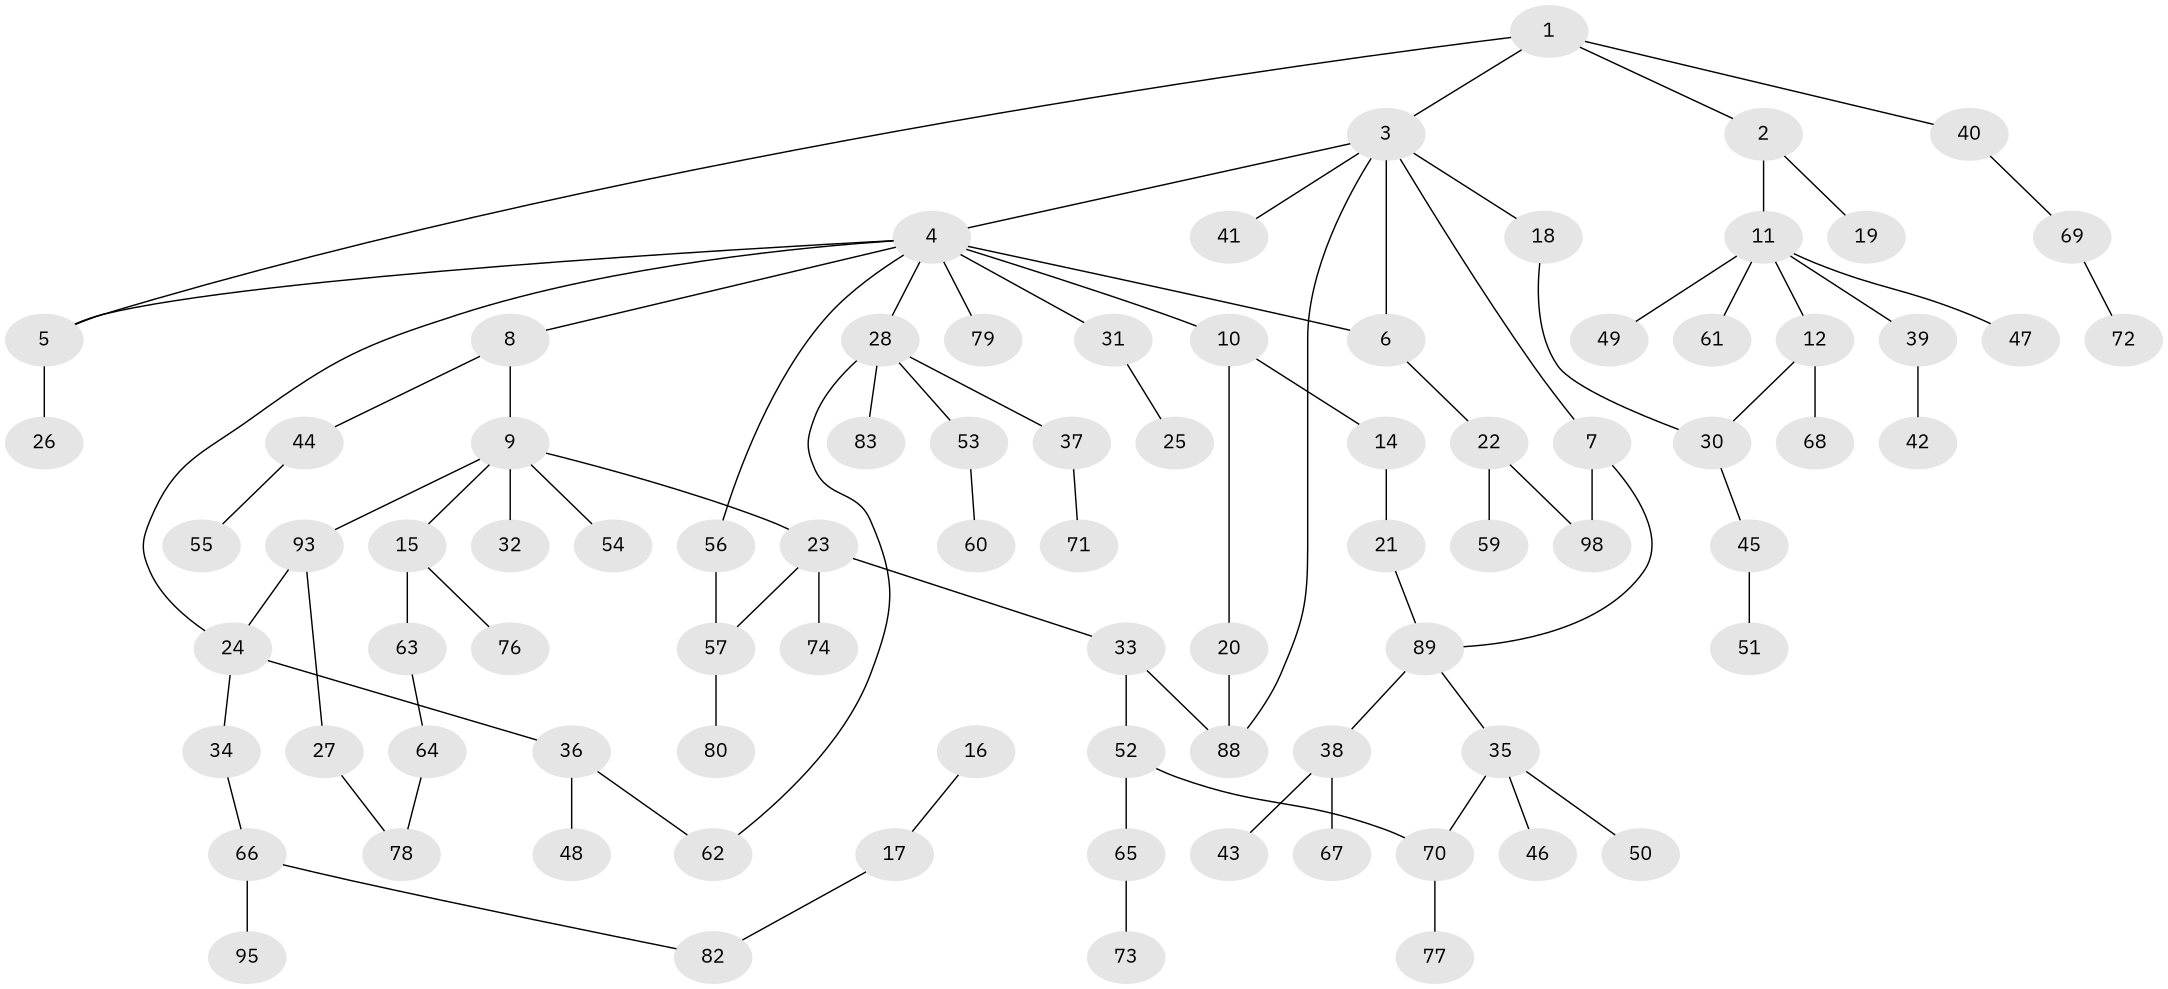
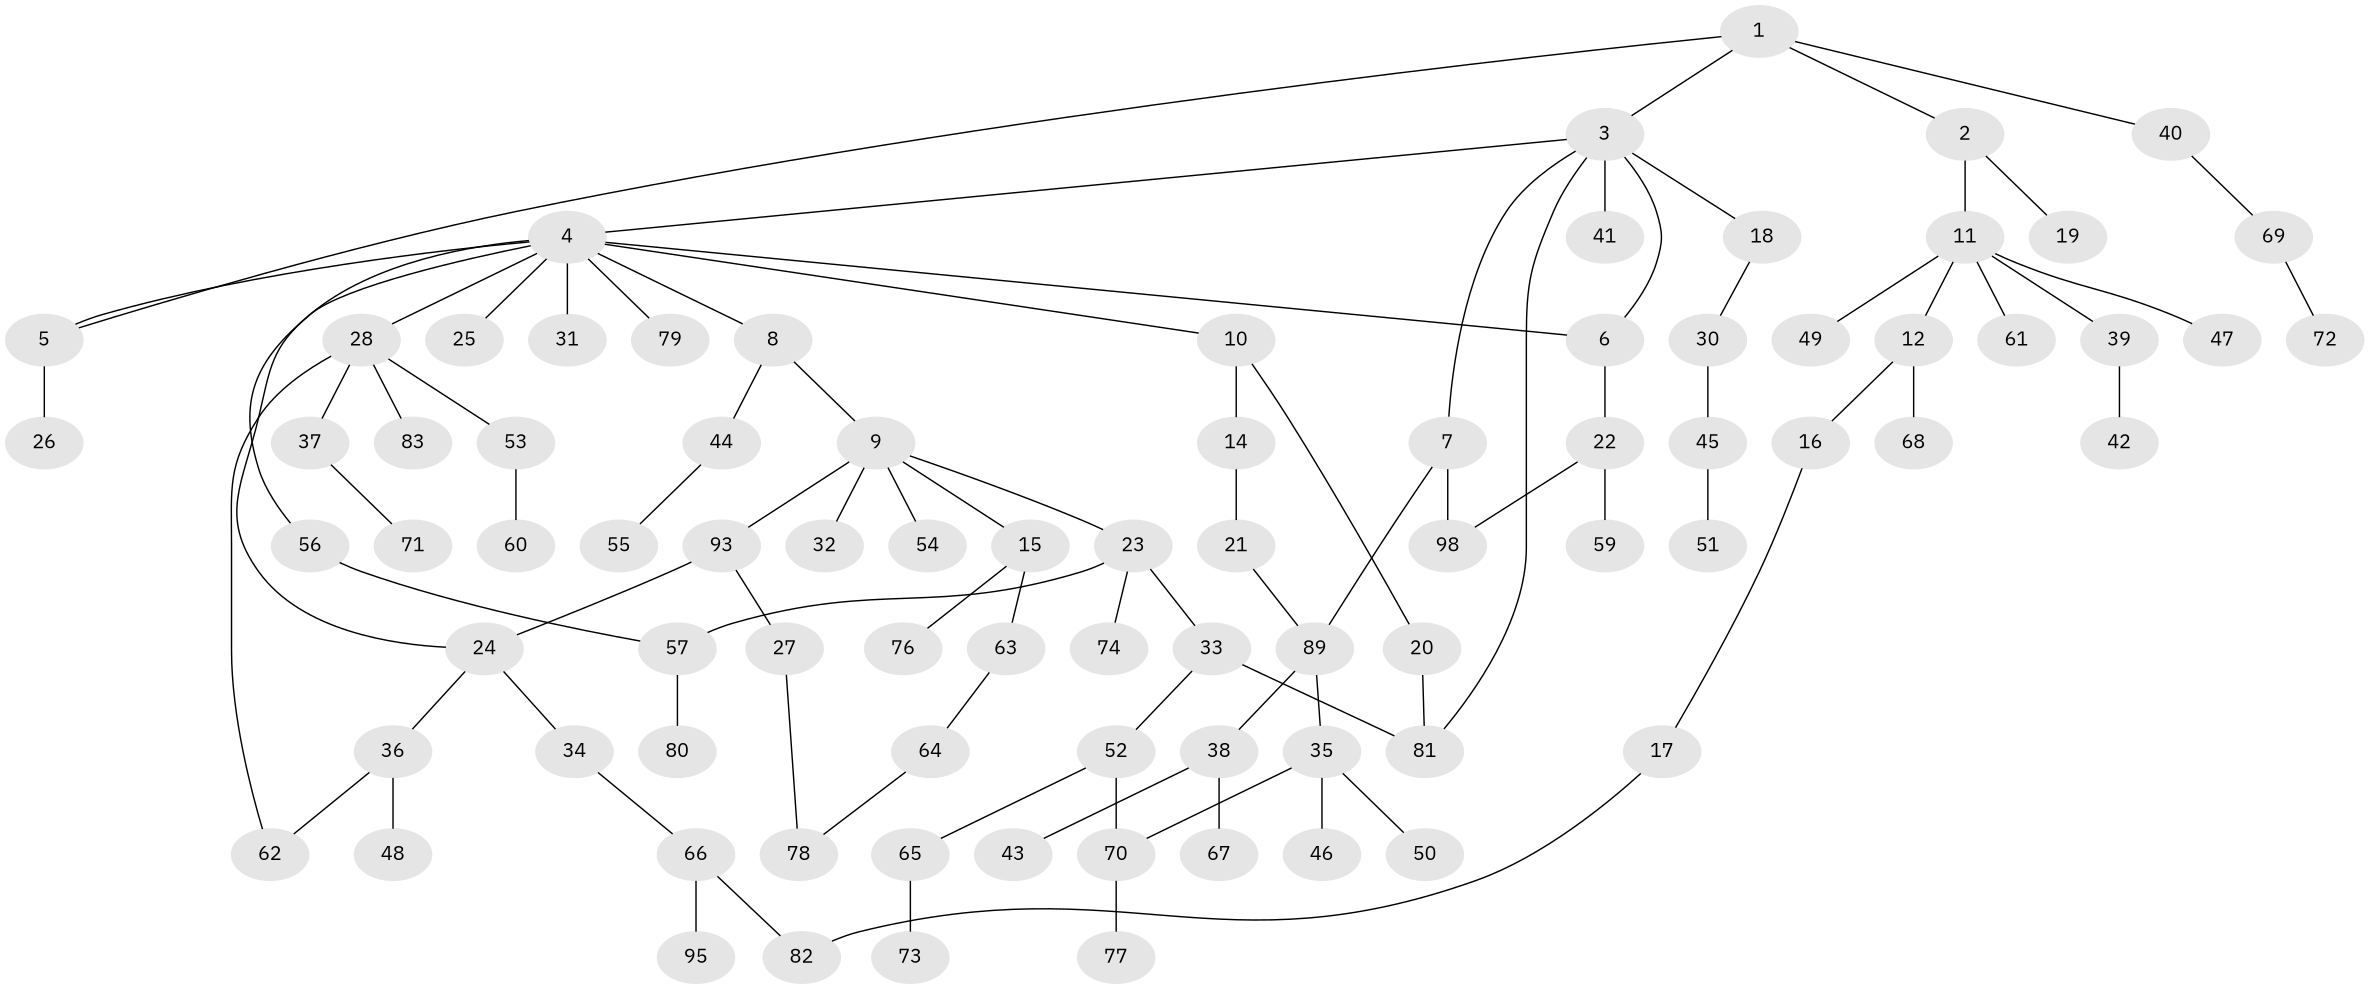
(1764, 391) -> (1862, 391)
(1144, 392) -> (516, 289)
(1229, 752) -> (1425, 752)
